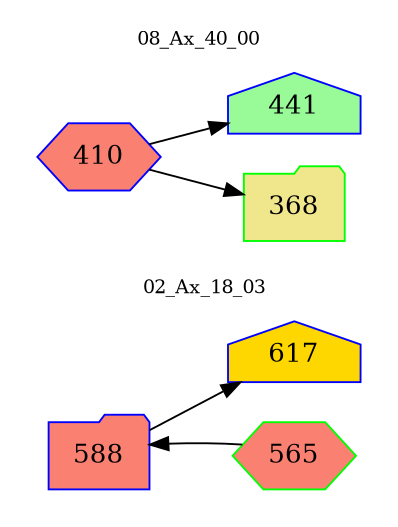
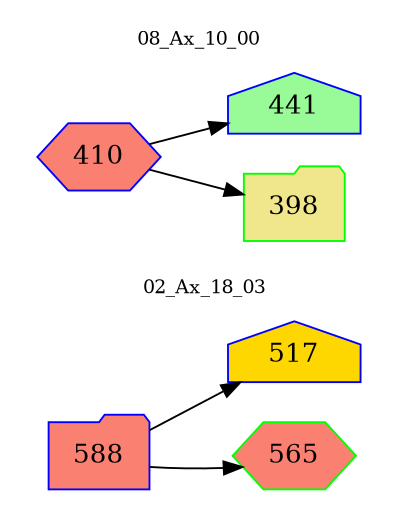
(199, 40) -> (199, 40)
(294, 207) -> (294, 207)
(294, 355) -> (294, 355)
(205, 443) -> (187, 468)
